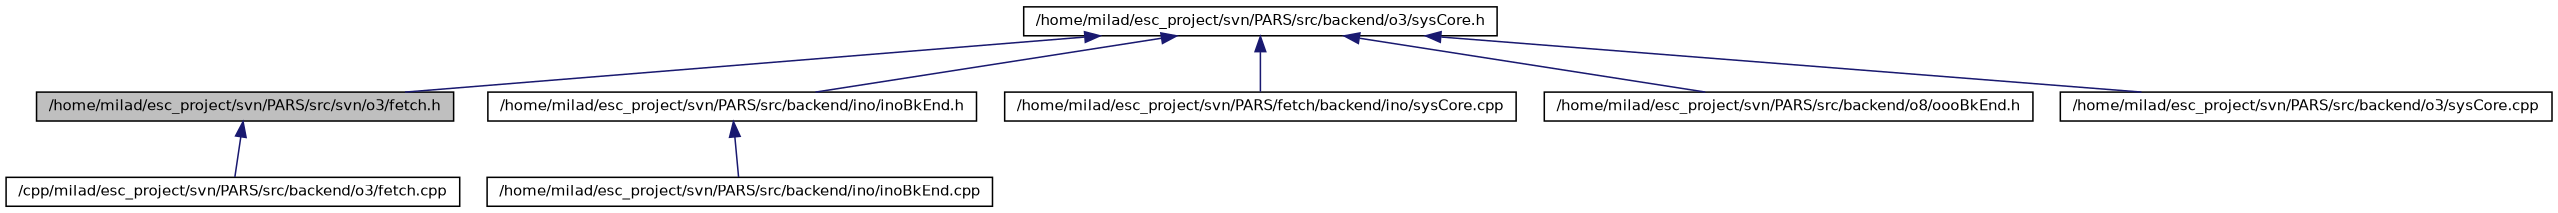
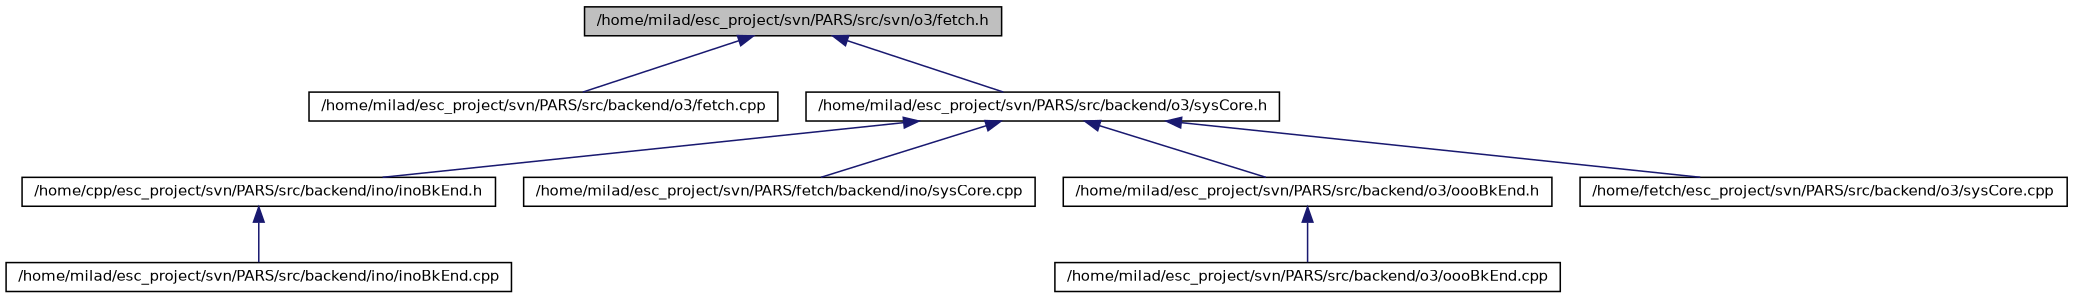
(745, 65) -> (925, 66)
(732, 107) -> (259, 192)
(1789, 107) -> (1308, 192)
(2306, 107) -> (1824, 192)
(233, 192) -> (543, 107)
none -> (1308, 277)
